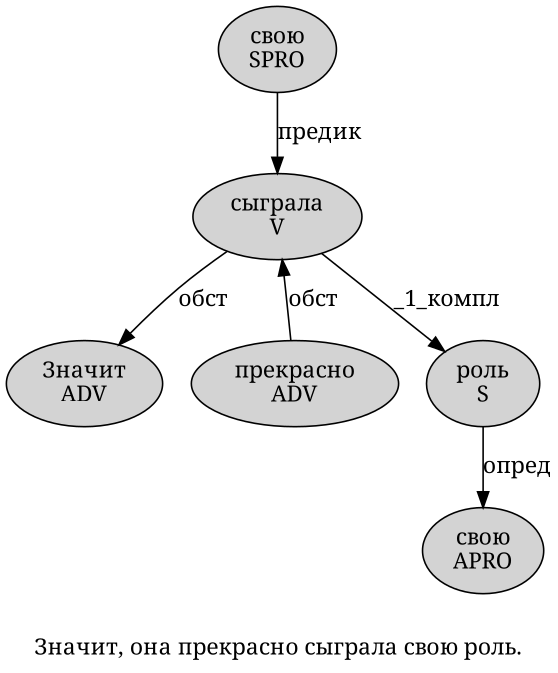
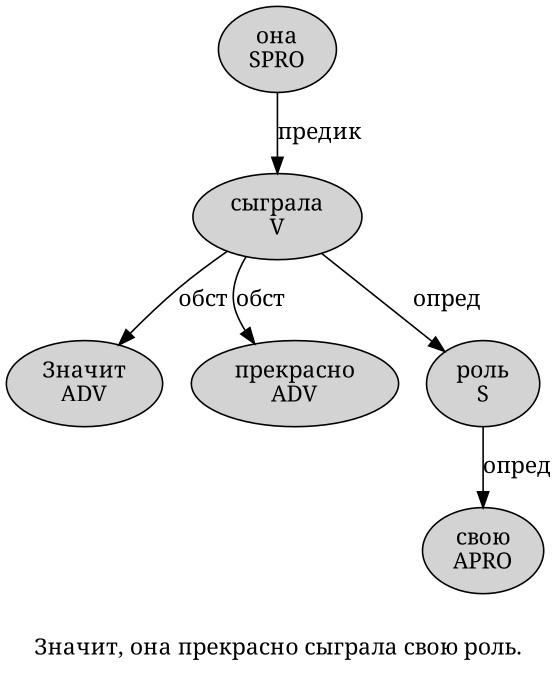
(277, 49) -> (277, 49)
(447, 300) -> (447, 300)
(288, 308) -> (233, 294)
